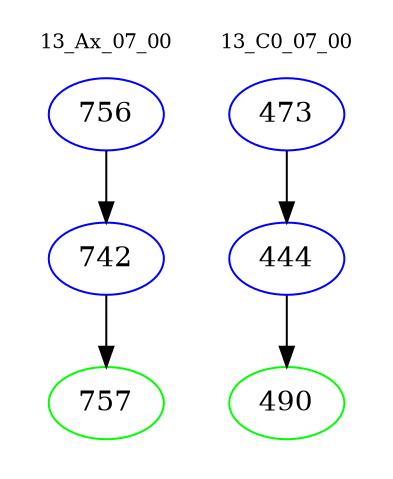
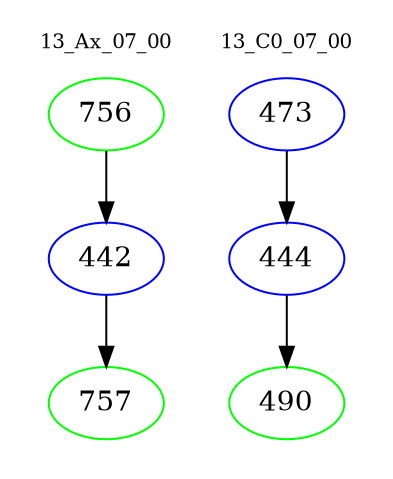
(106, 114) -> (106, 114)
(106, 259) -> (106, 259)
